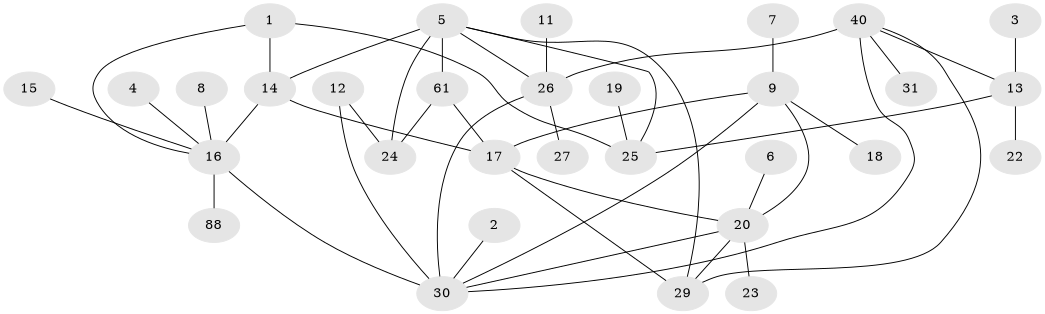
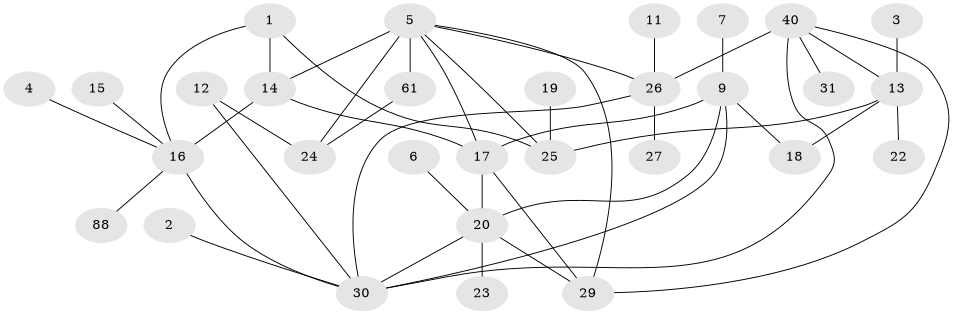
(202, 89) -> none
(468, 122) -> (452, 87)
none -> (846, 123)
